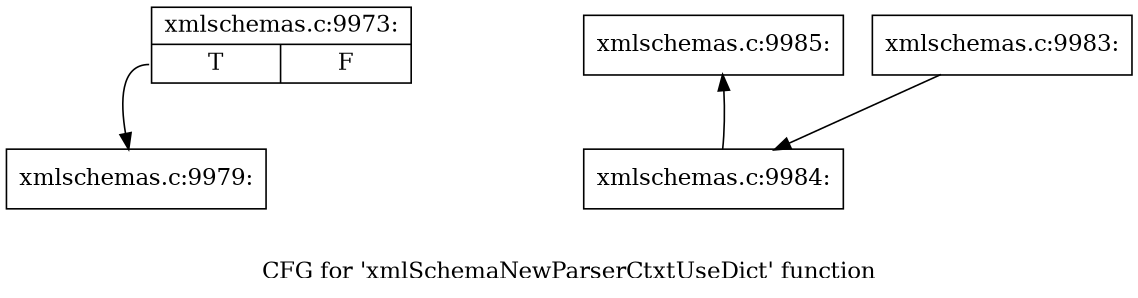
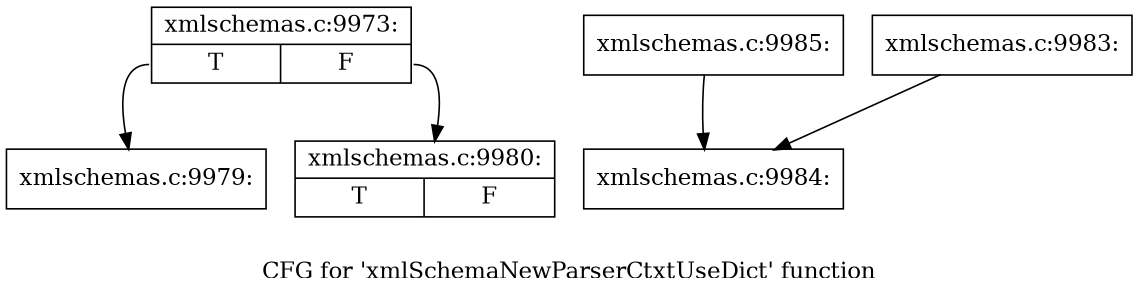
(724, 120) -> (703, 104)
none -> (425, 179)
